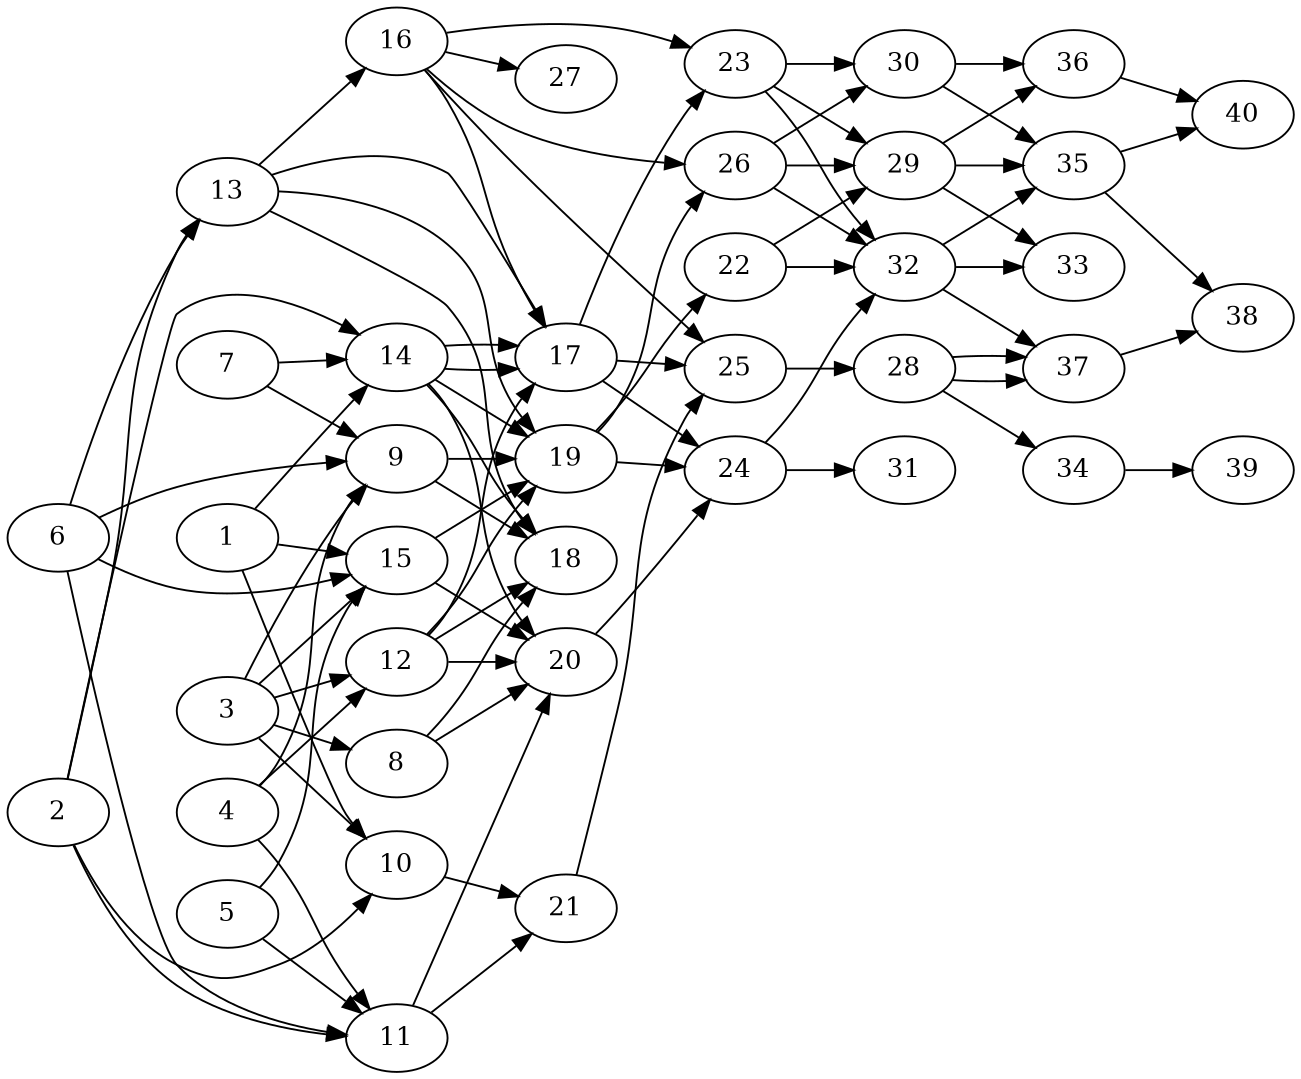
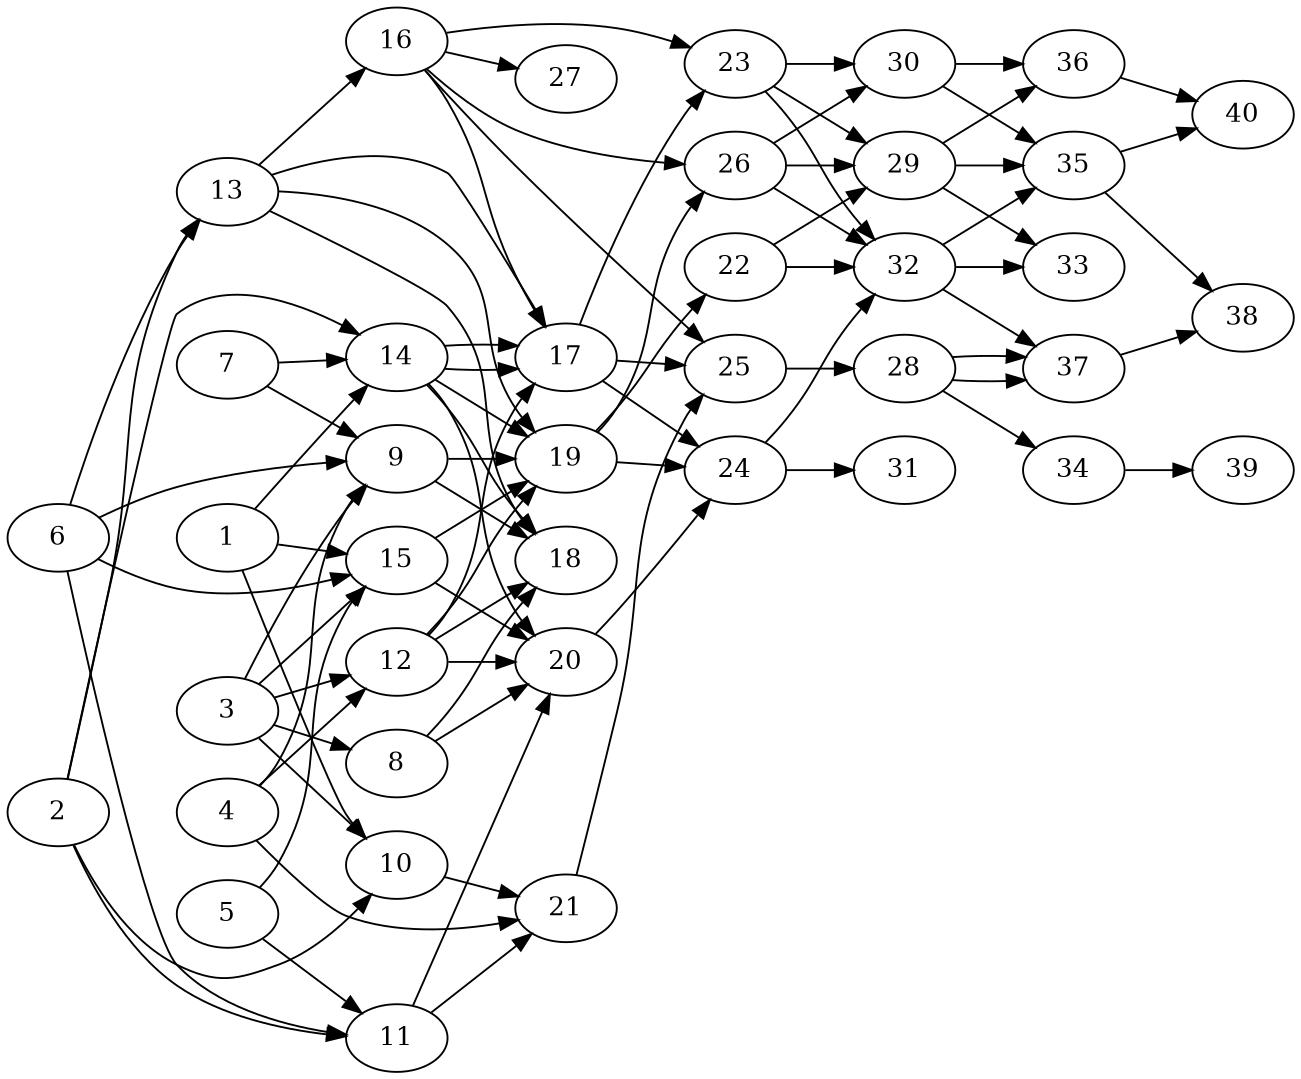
(310, 915) -> (364, 921)
